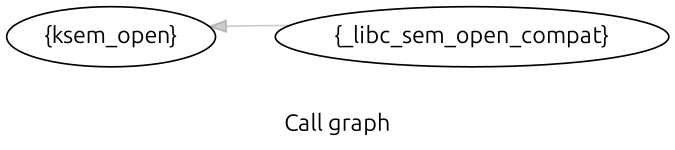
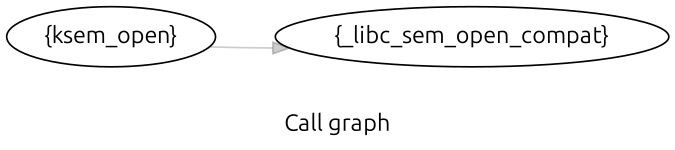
(258, 26) -> (241, 48)
